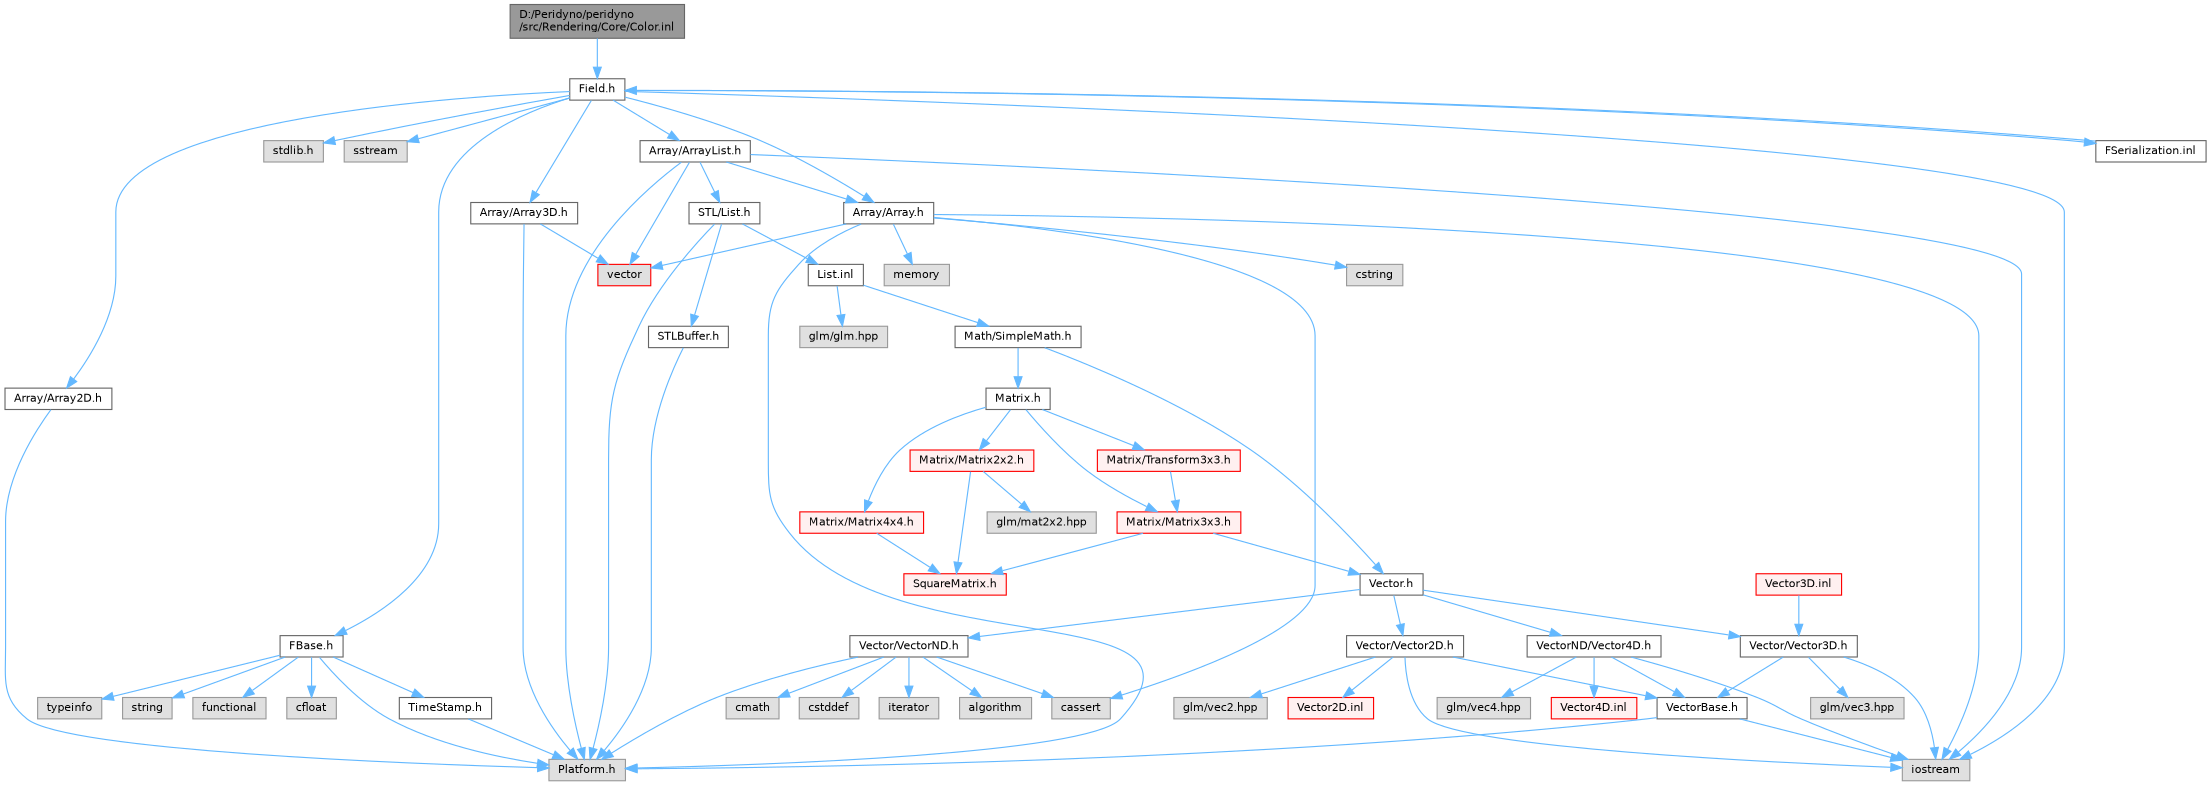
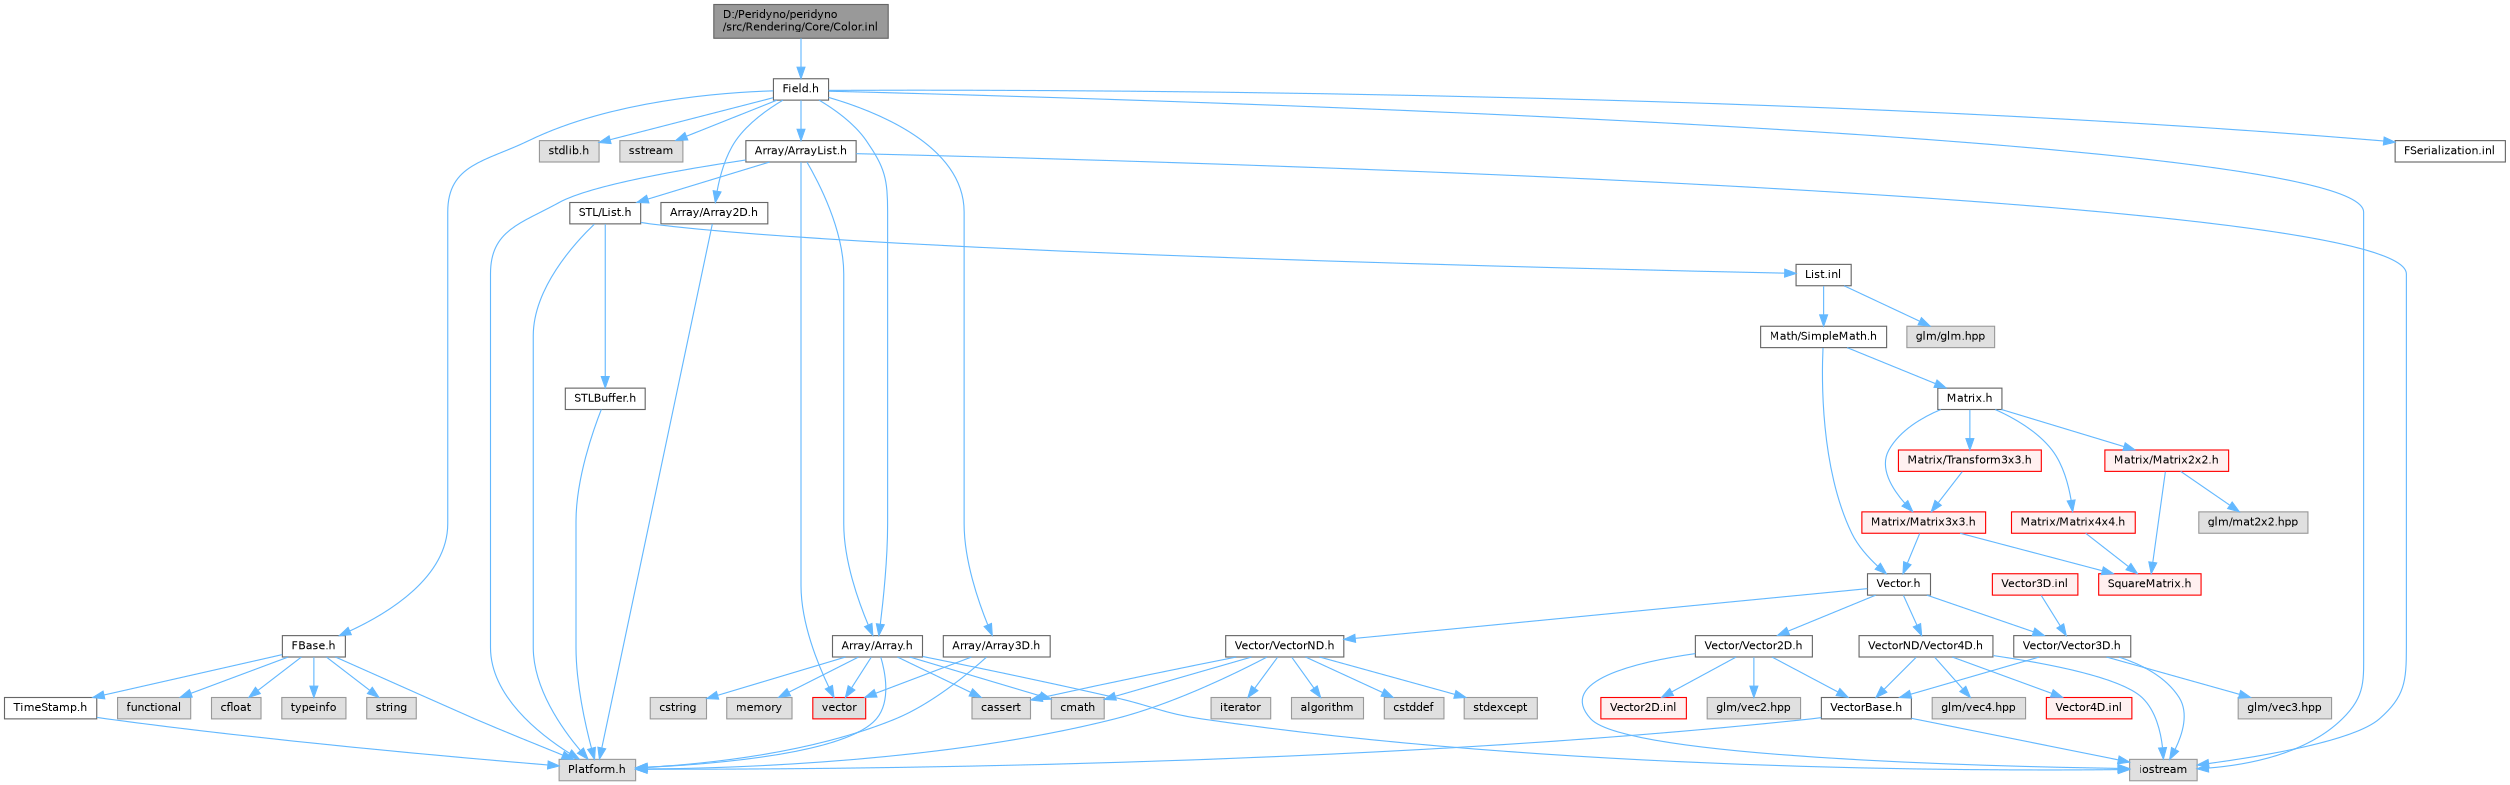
(1367, 102) -> none
none -> (975, 676)
none -> (1501, 708)
